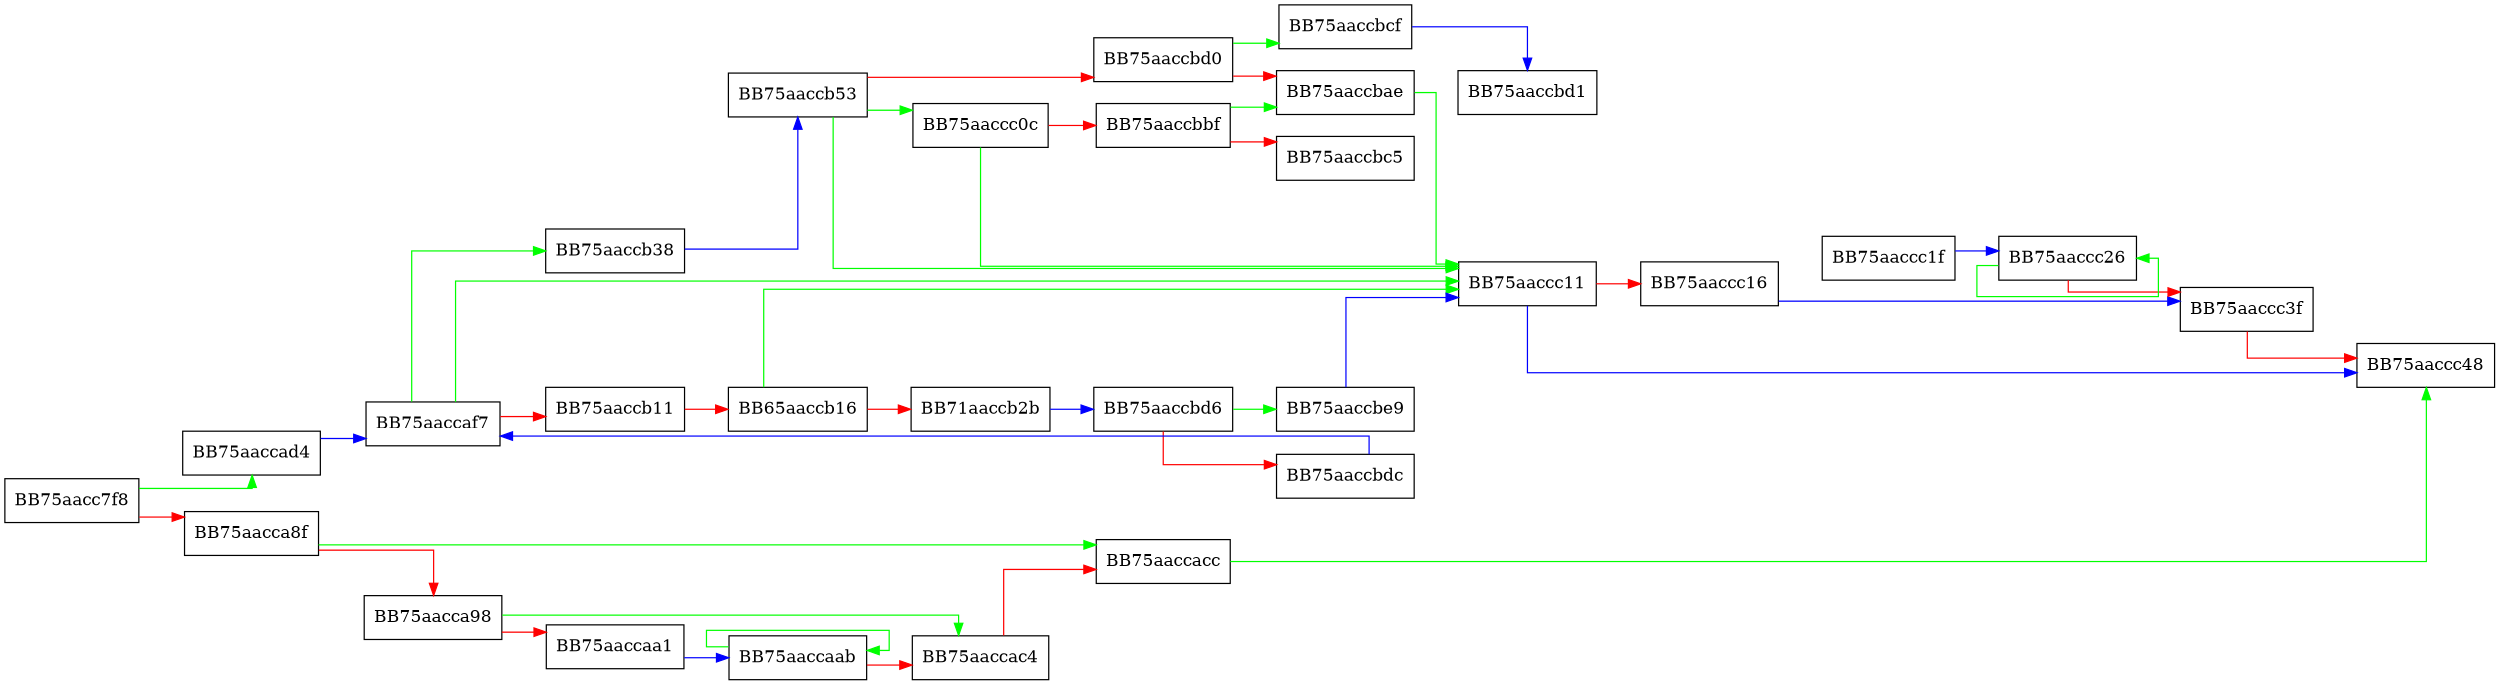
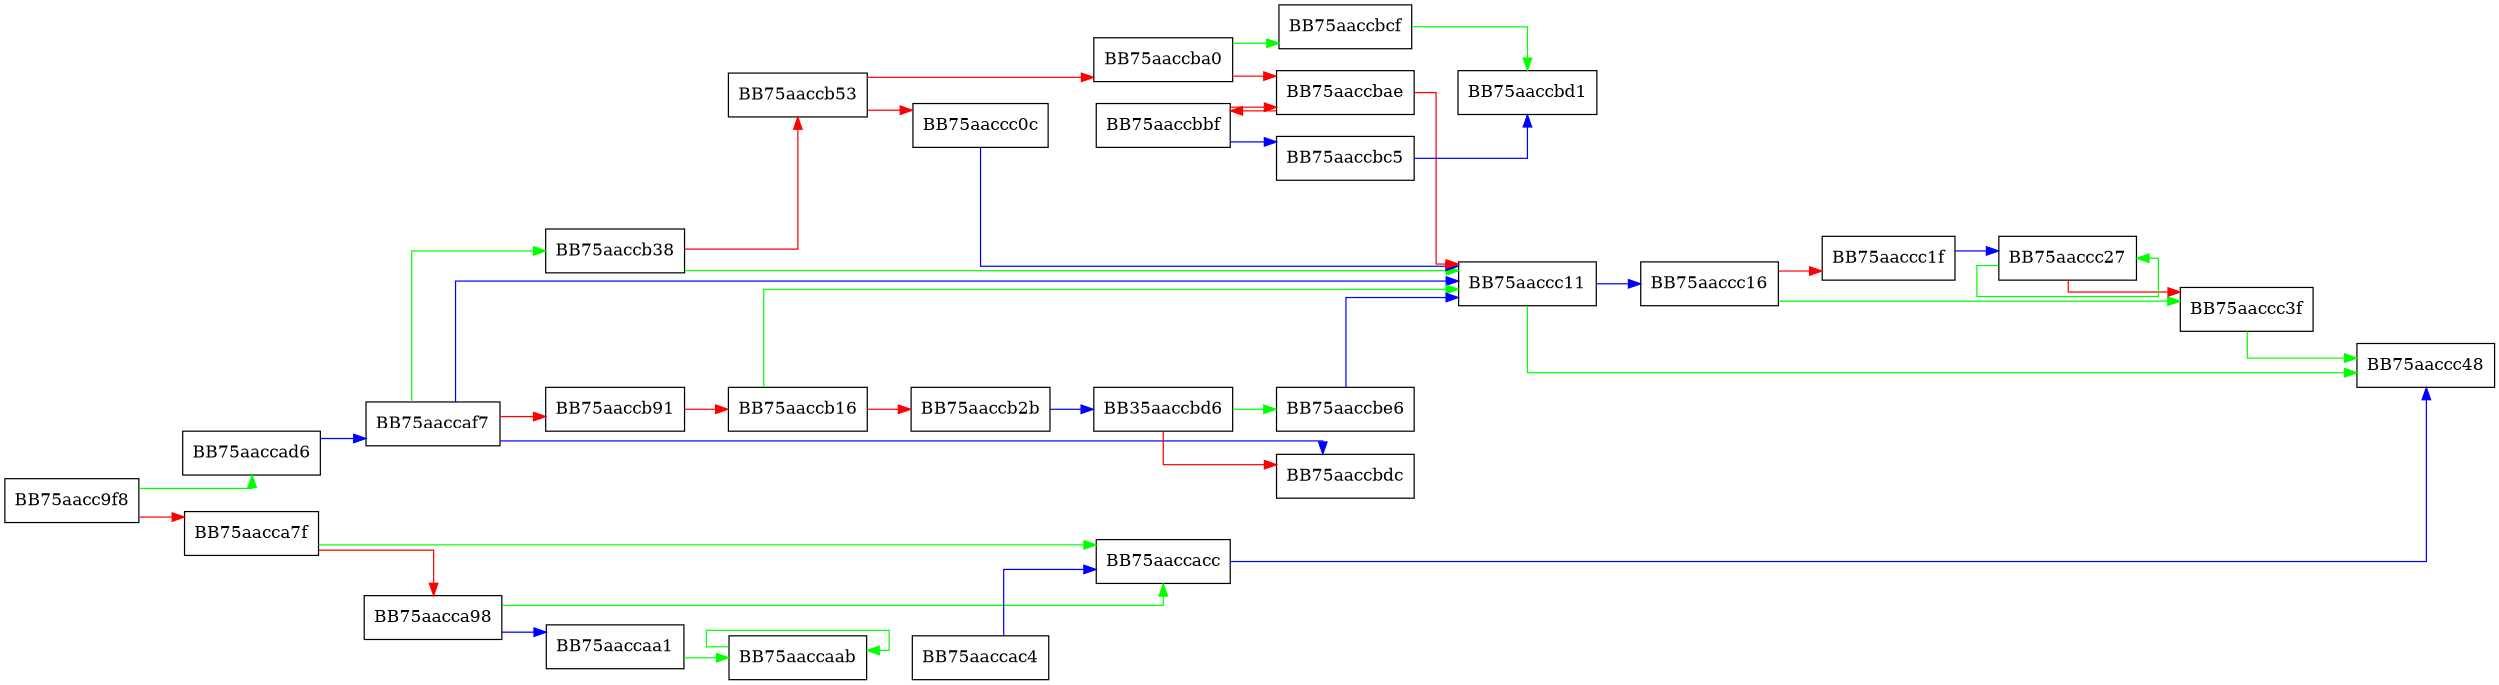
(1485, 27) -> (1485, 27)
(1163, 60) -> (1163, 60)
(1247, 107) -> (1247, 107)
(884, 110) -> (884, 110)
(1066, 125) -> (1260, 111)
(1247, 142) -> (1247, 142)
none -> (1486, 158)
(1436, 173) -> (1436, 173)
(798, 246) -> (798, 246)
(2068, 258) -> (2068, 258)
(1154, 266) -> (1154, 266)
(968, 268) -> (970, 271)
none -> (1794, 271)
(890, 281) -> (890, 281)
(1612, 284) -> (1612, 284)
(1964, 301) -> (1964, 301)
(2283, 358) -> (2283, 358)
(1903, 373) -> (1903, 373)
(615, 409) -> (615, 409)
(798, 409) -> (798, 409)
(981, 409) -> (981, 409)
(1163, 409) -> (1163, 409)
(1345, 409) -> (1345, 409)
(950, 436) -> (912, 441)
(252, 453) -> (252, 453)
(72, 501) -> (72, 501)
(252, 534) -> (252, 534)
(1909, 562) -> (1909, 562)
(1011, 569) -> (1011, 569)
(735, 615) -> (837, 605)
(518, 632) -> (518, 632)
(700, 658) -> (700, 658)
(883, 665) -> none
